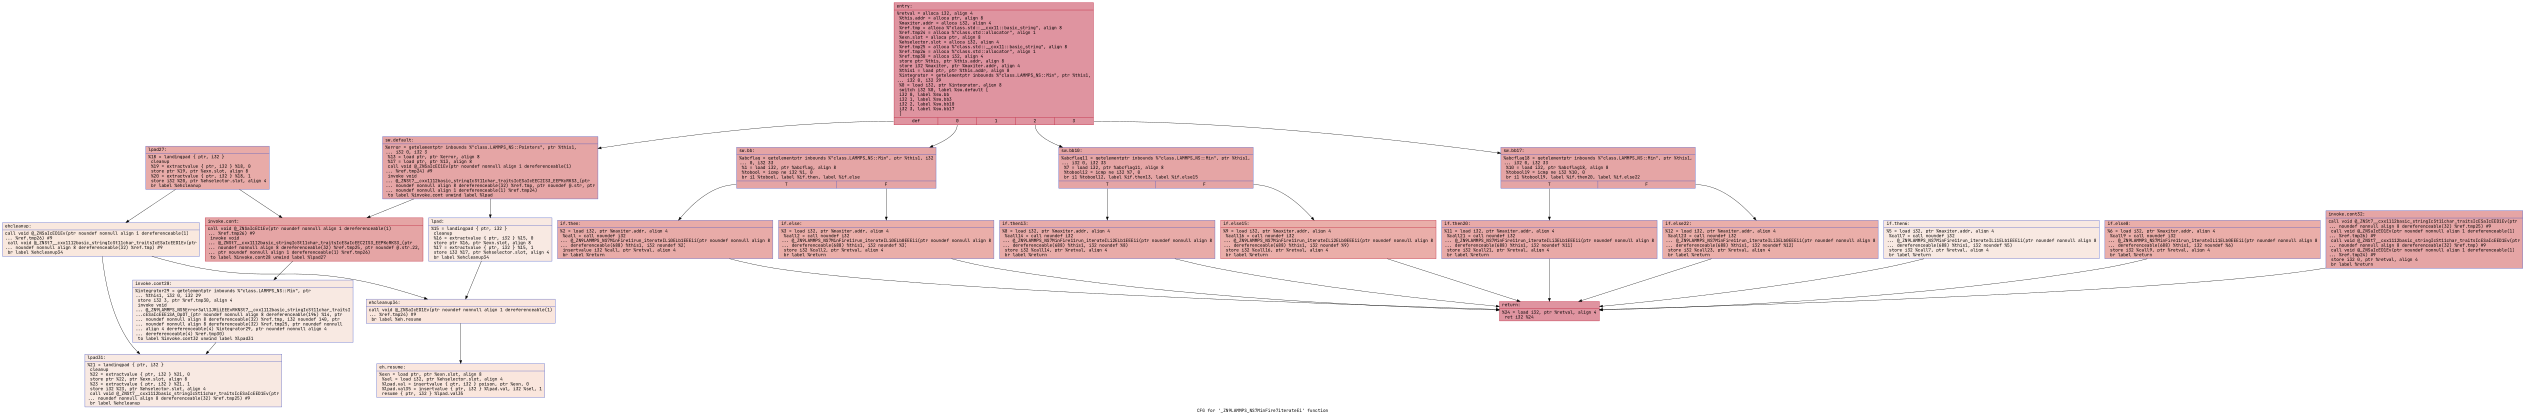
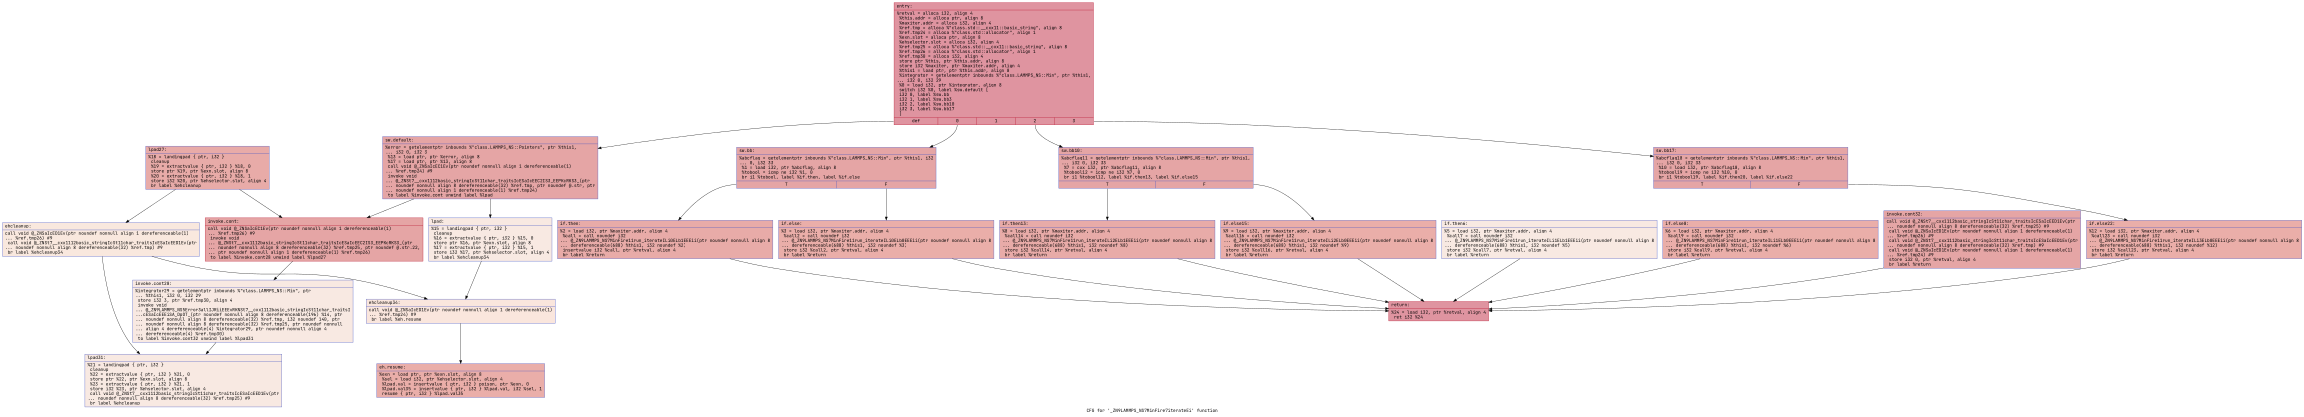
(1113, 168) -> (1111, 168)
(1328, 239) -> (1328, 239)
(1549, 239) -> none
(461, 381) -> (461, 381)
